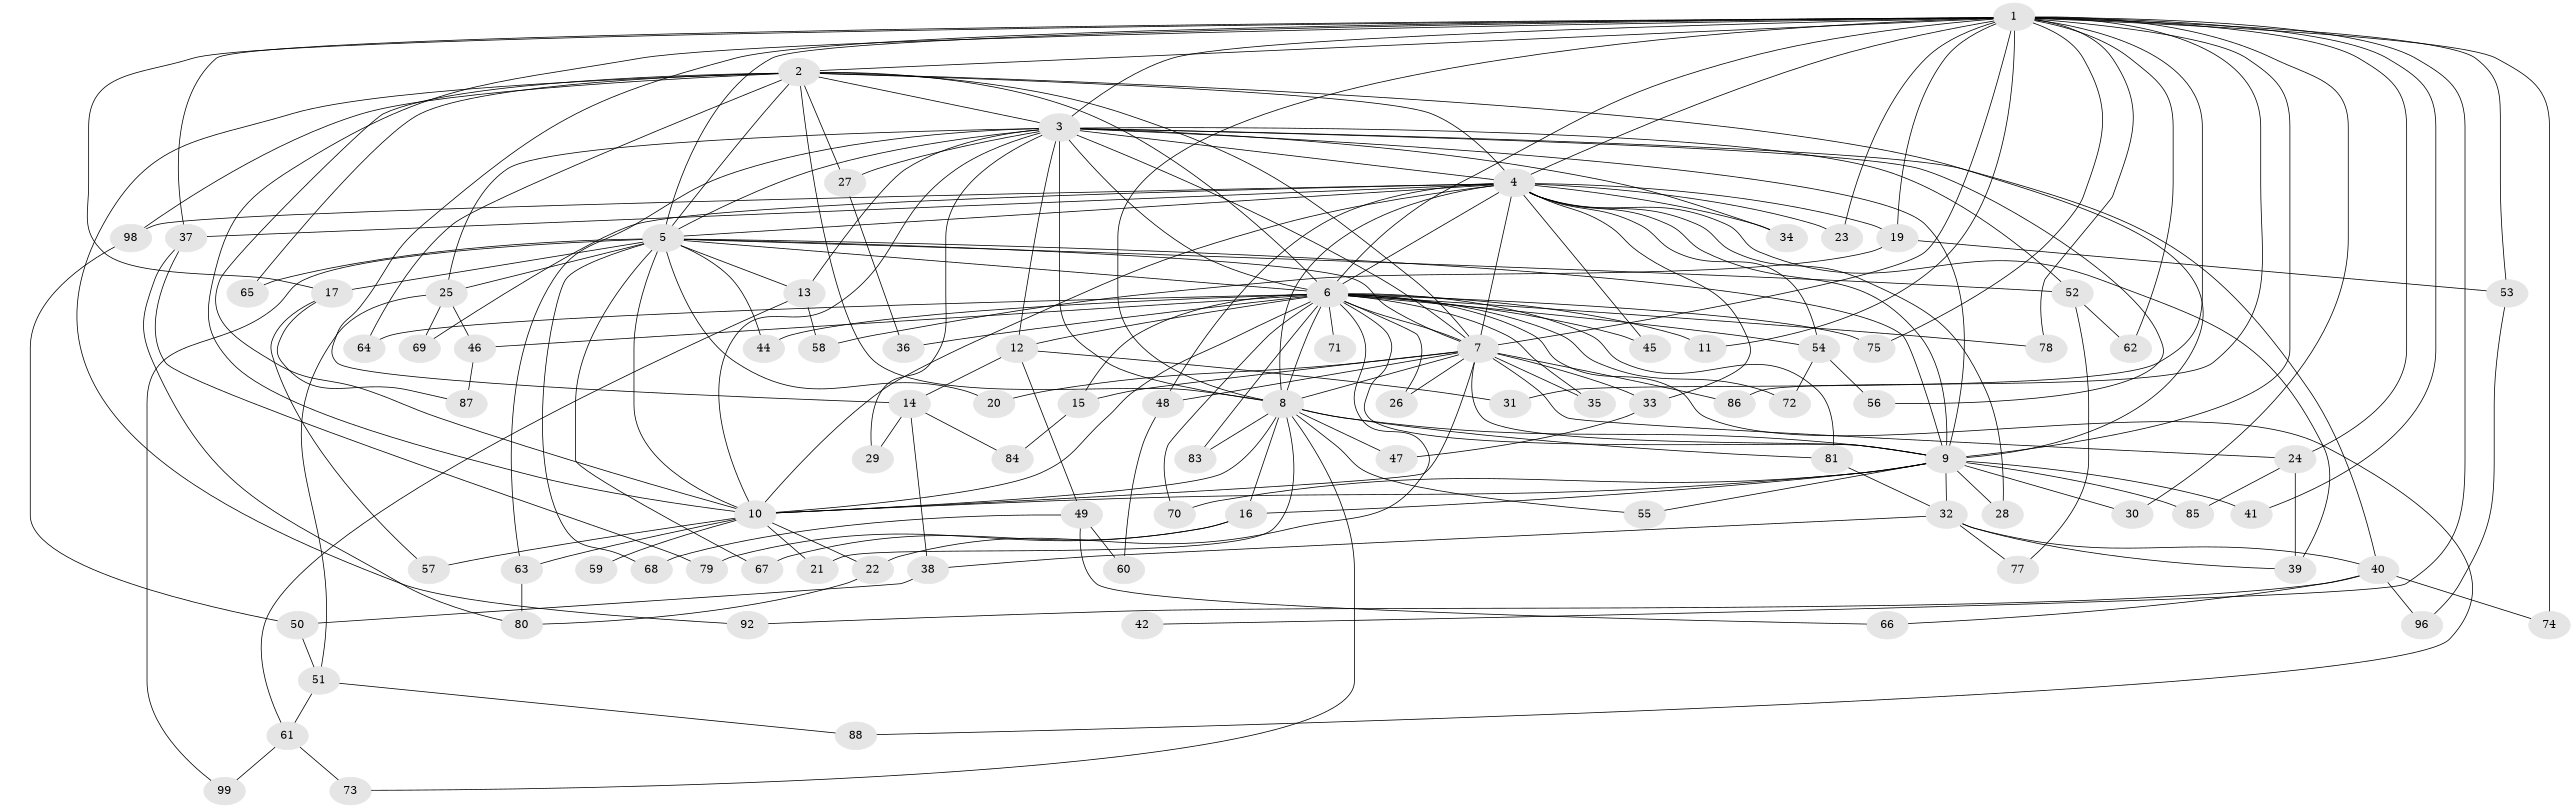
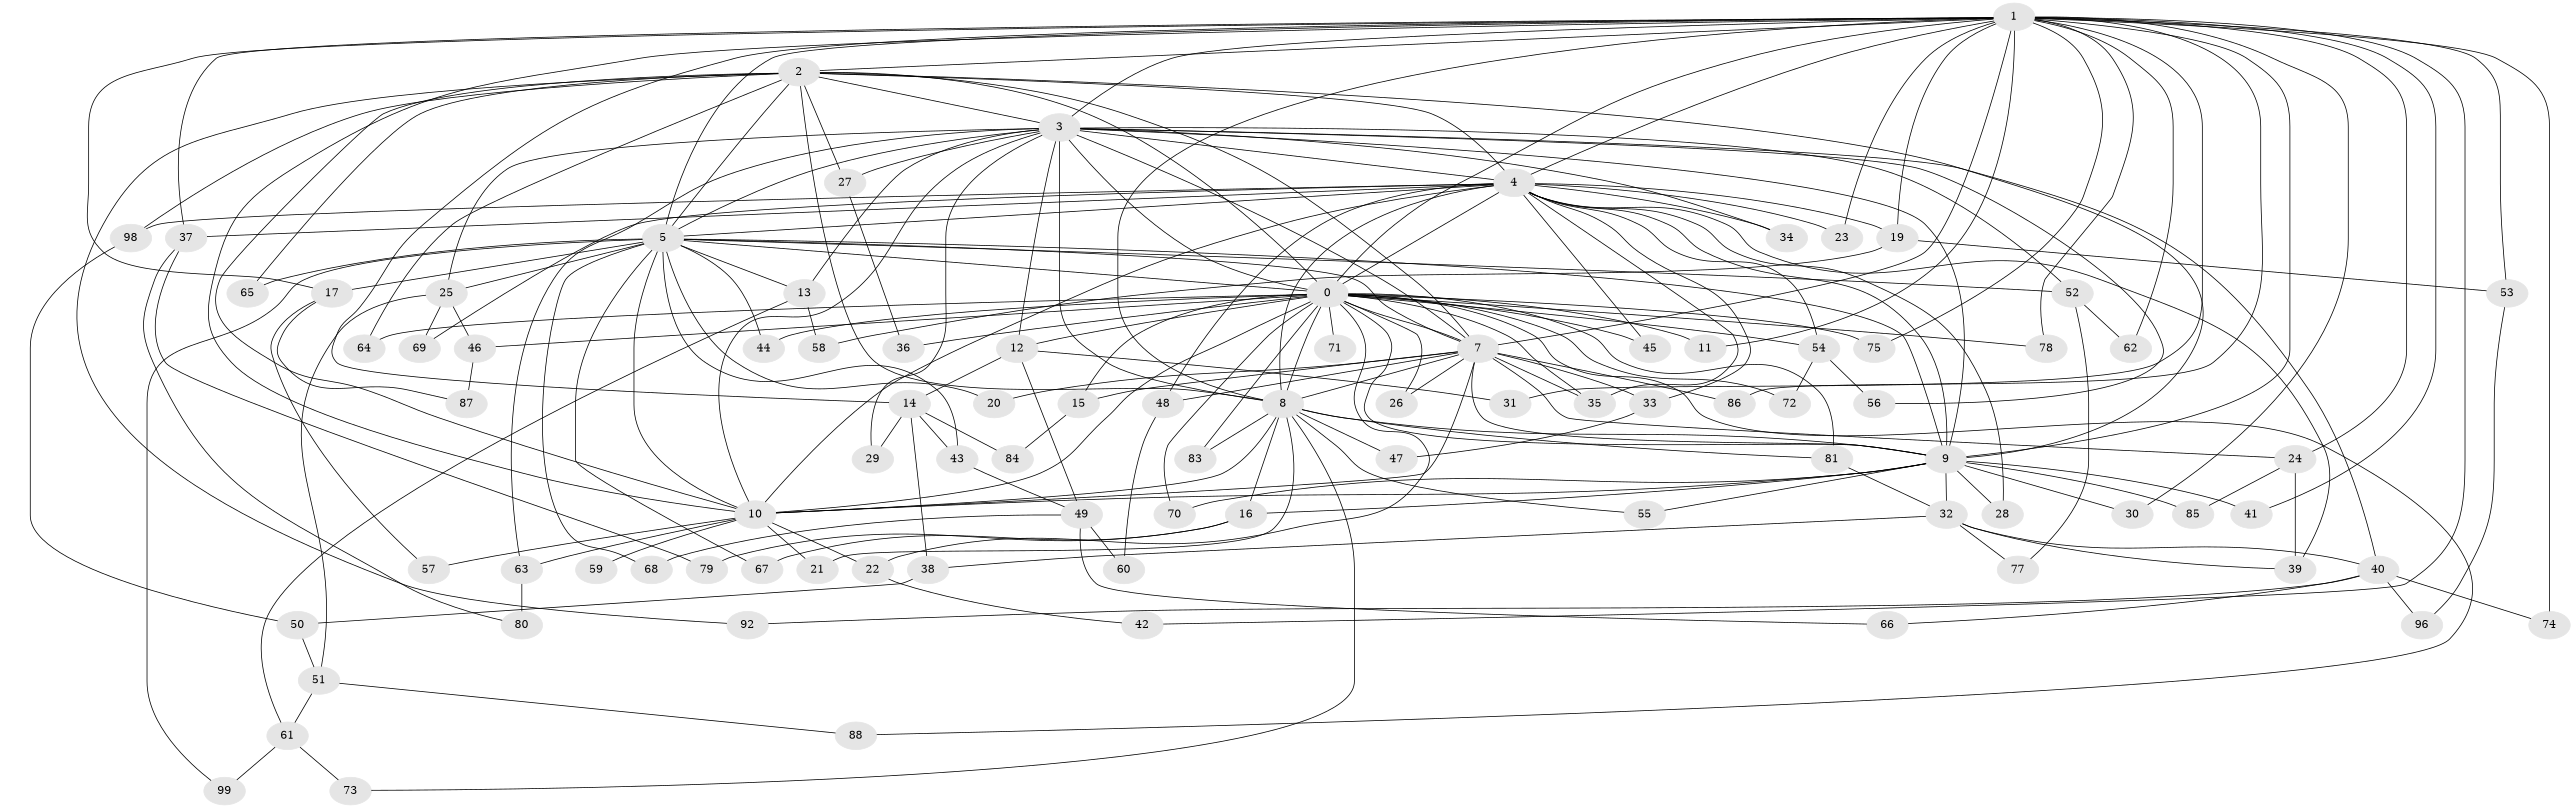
(1498, 259) -> (1689, 303)
(1328, 293) -> (1328, 293)
none -> (957, 459)
(701, 612) -> (1004, 608)
